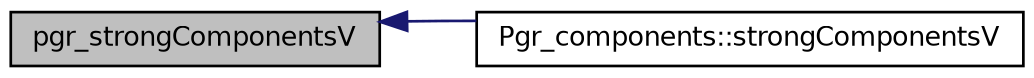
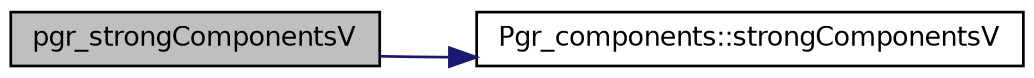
(442, 21) -> (414, 57)
